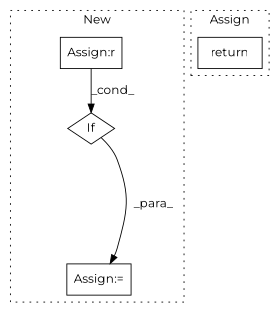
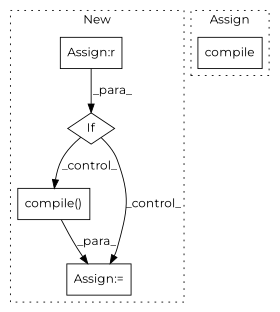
(230, 53) -> (230, 53)
(113, 91) -> (113, 91)
none -> (54, 204)
(154, 204) -> (154, 204)
